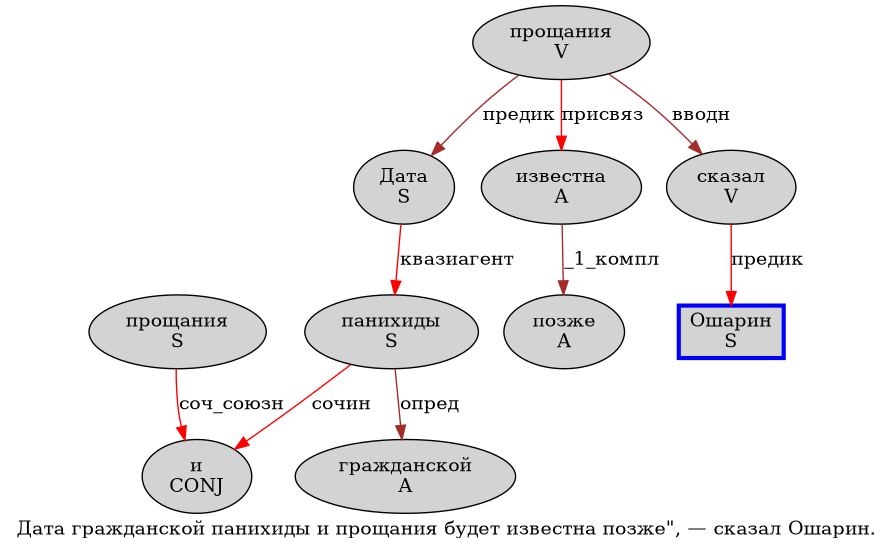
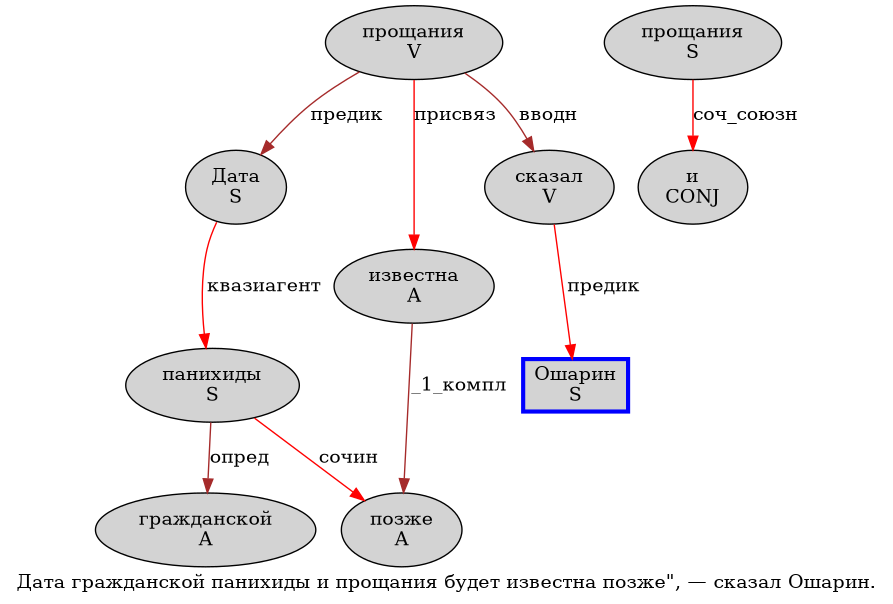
(299, 404) -> (304, 455)
